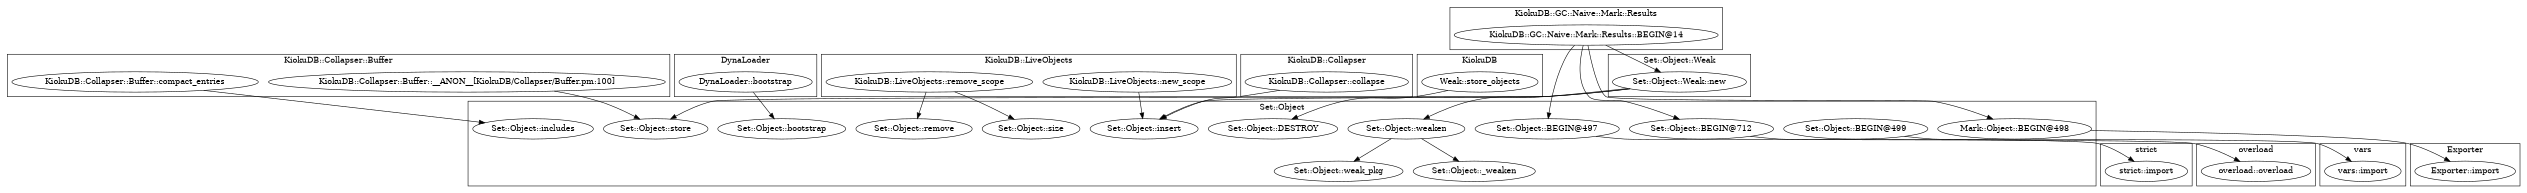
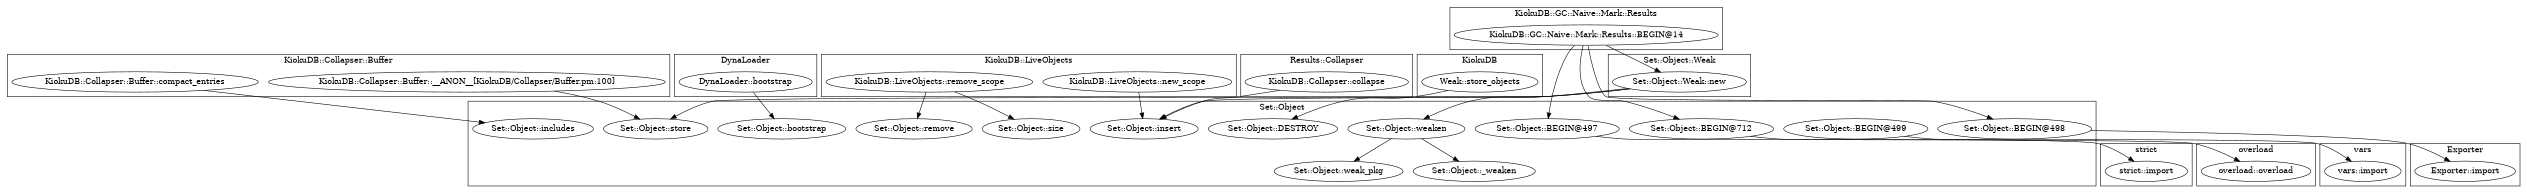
(1327, 61) -> (1327, 61)
(2015, 129) -> (2015, 129)
